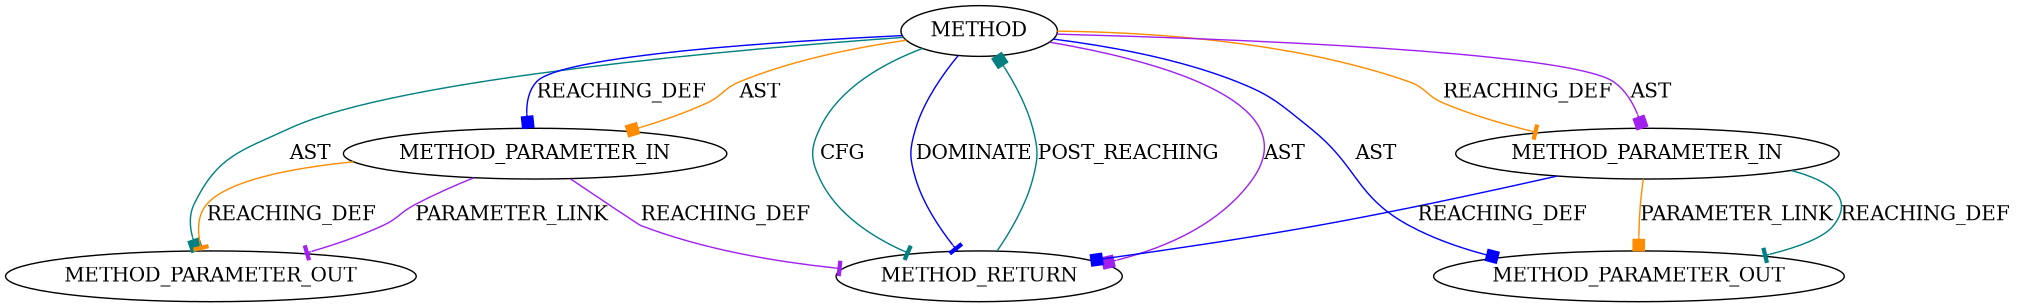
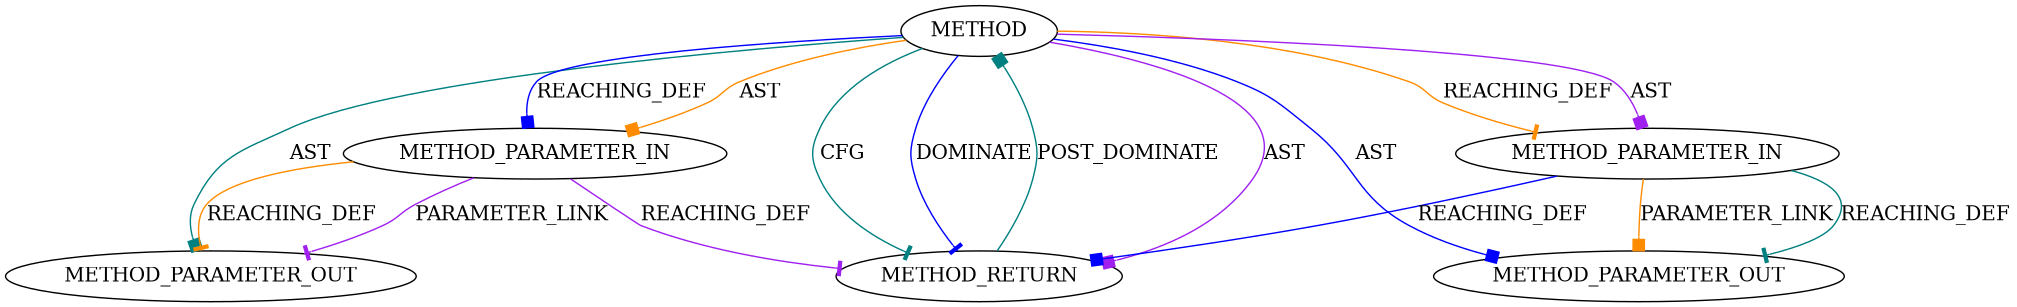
(1129, 154) -> (1129, 154)
